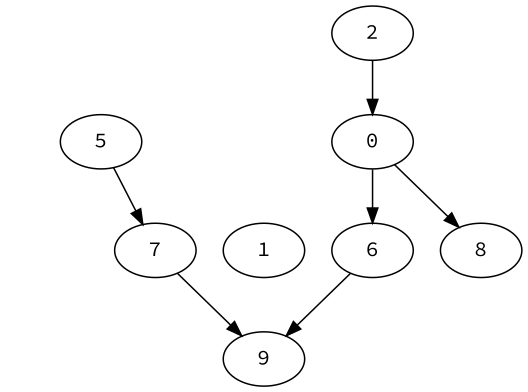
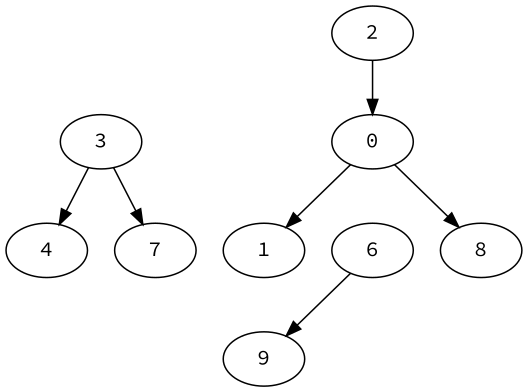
(101, 142) -> (101, 142)
(373, 189) -> (324, 191)
none -> (47, 250)
(204, 299) -> none
